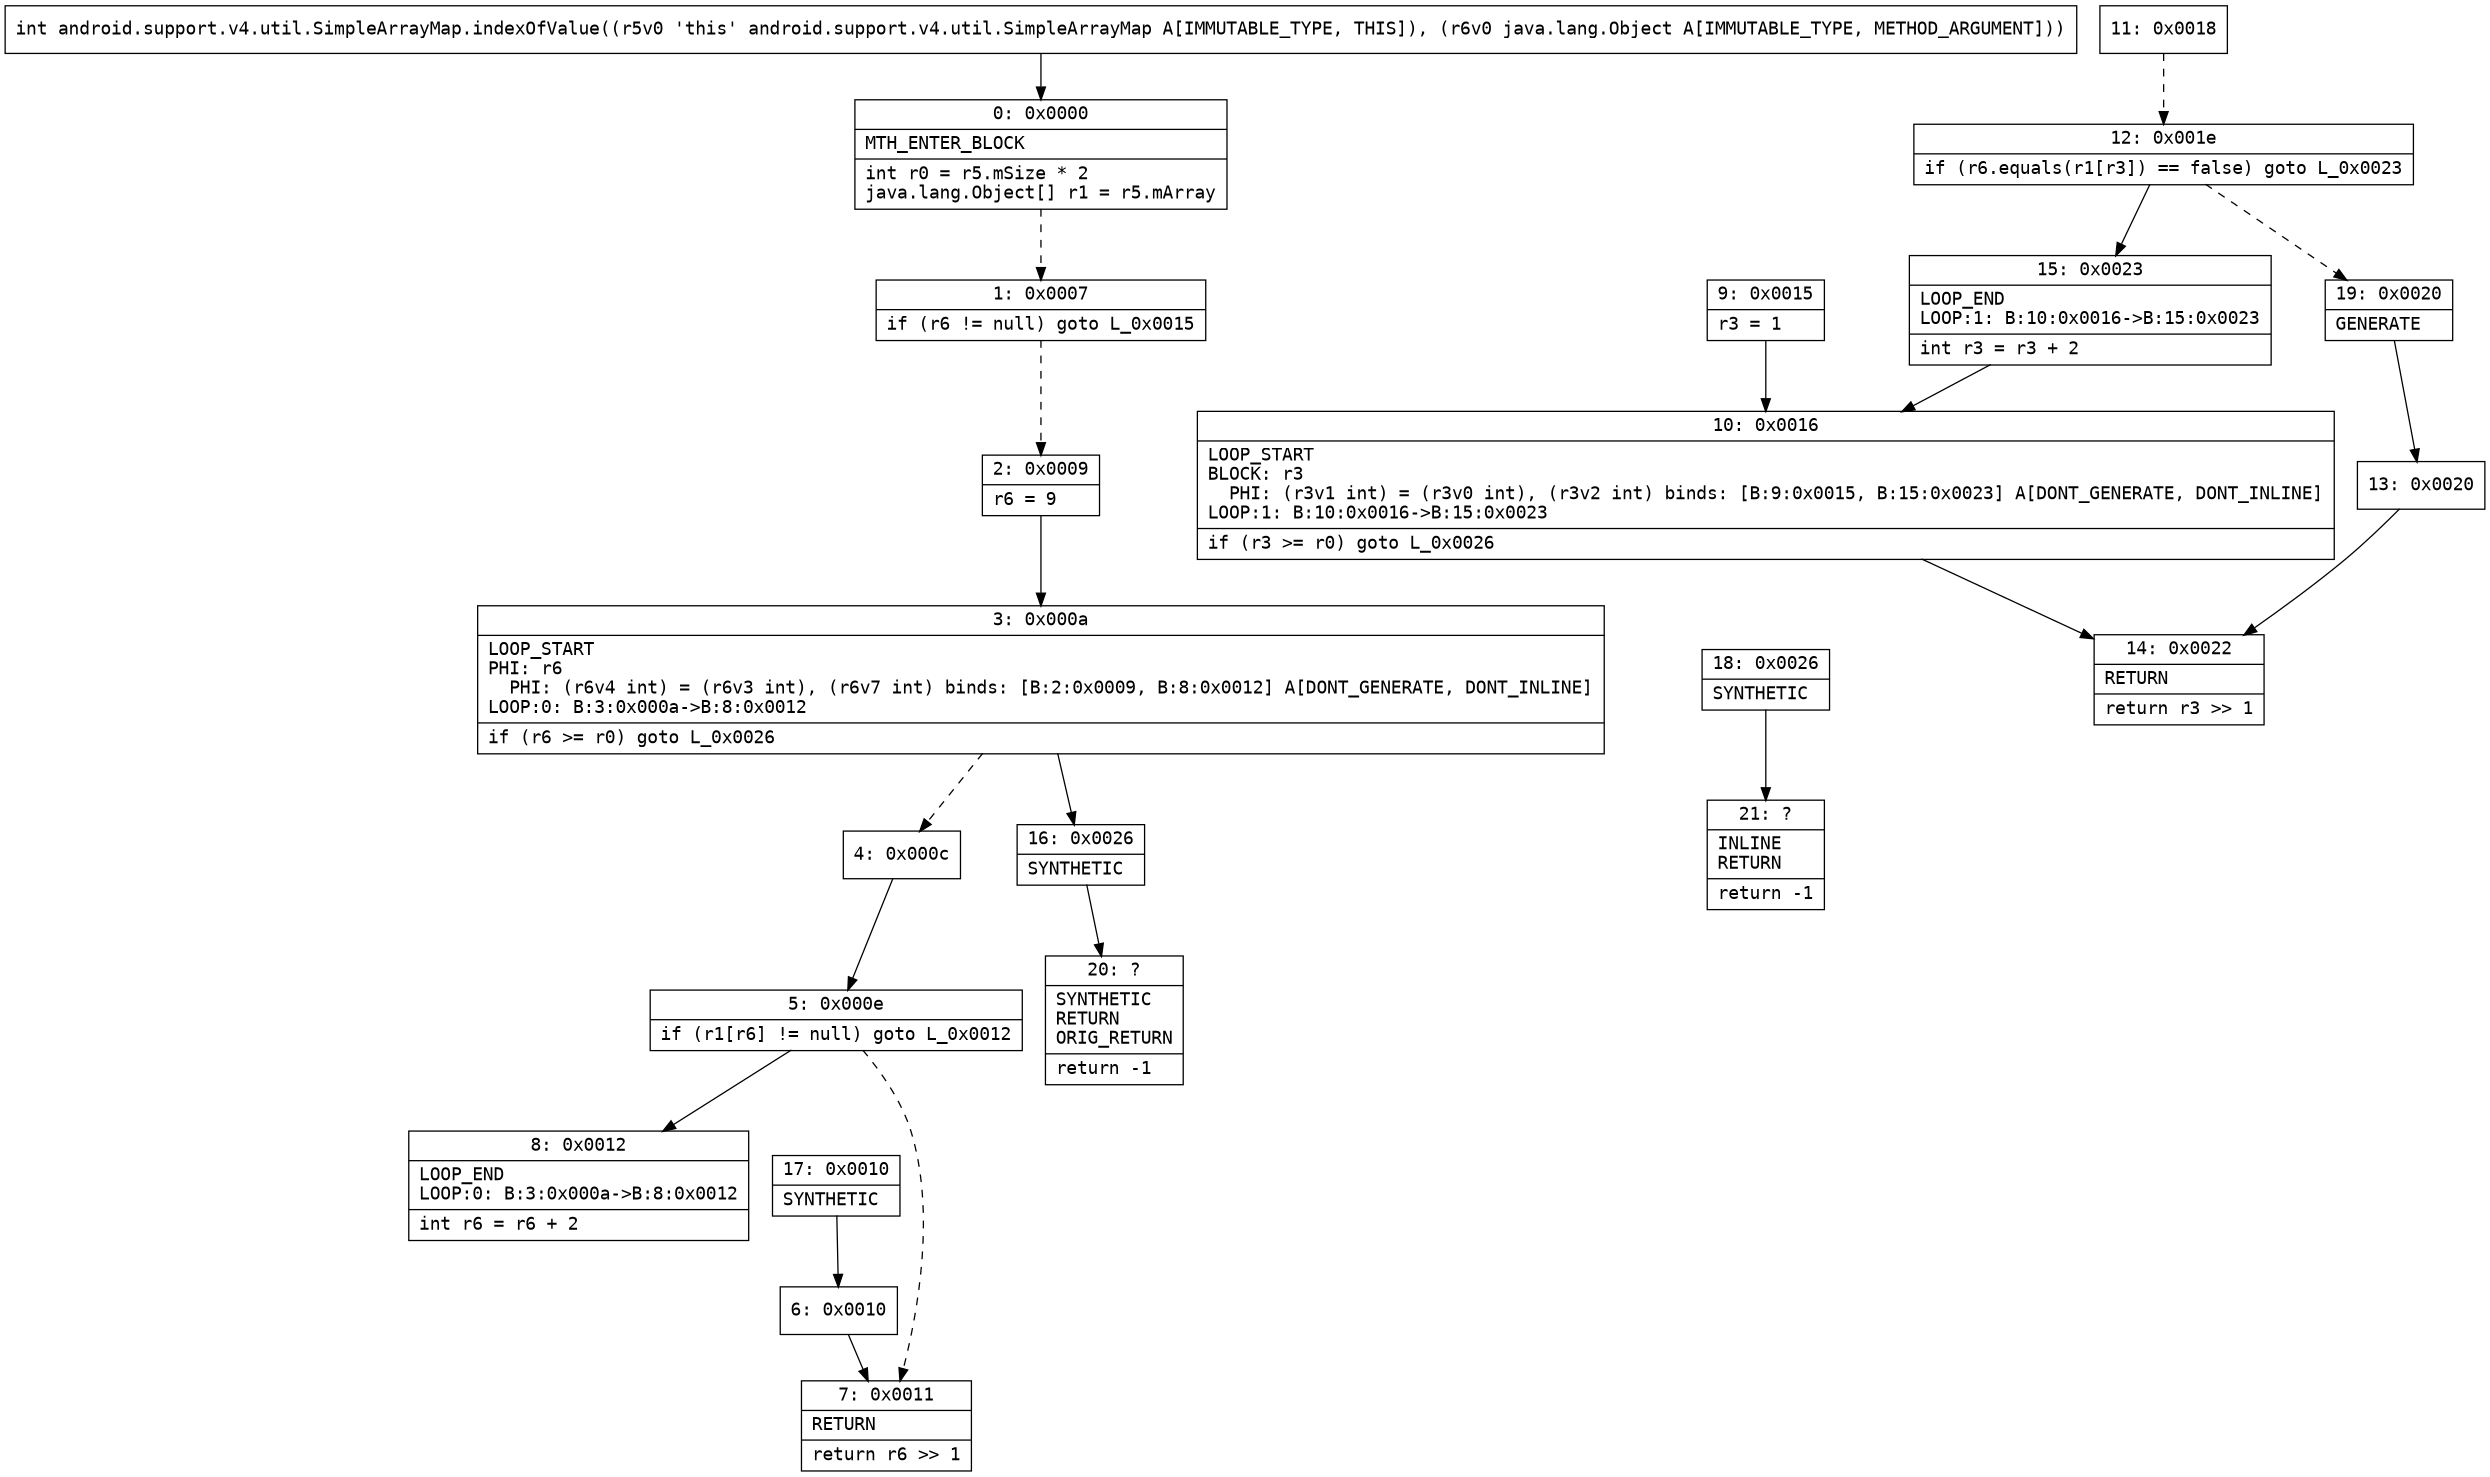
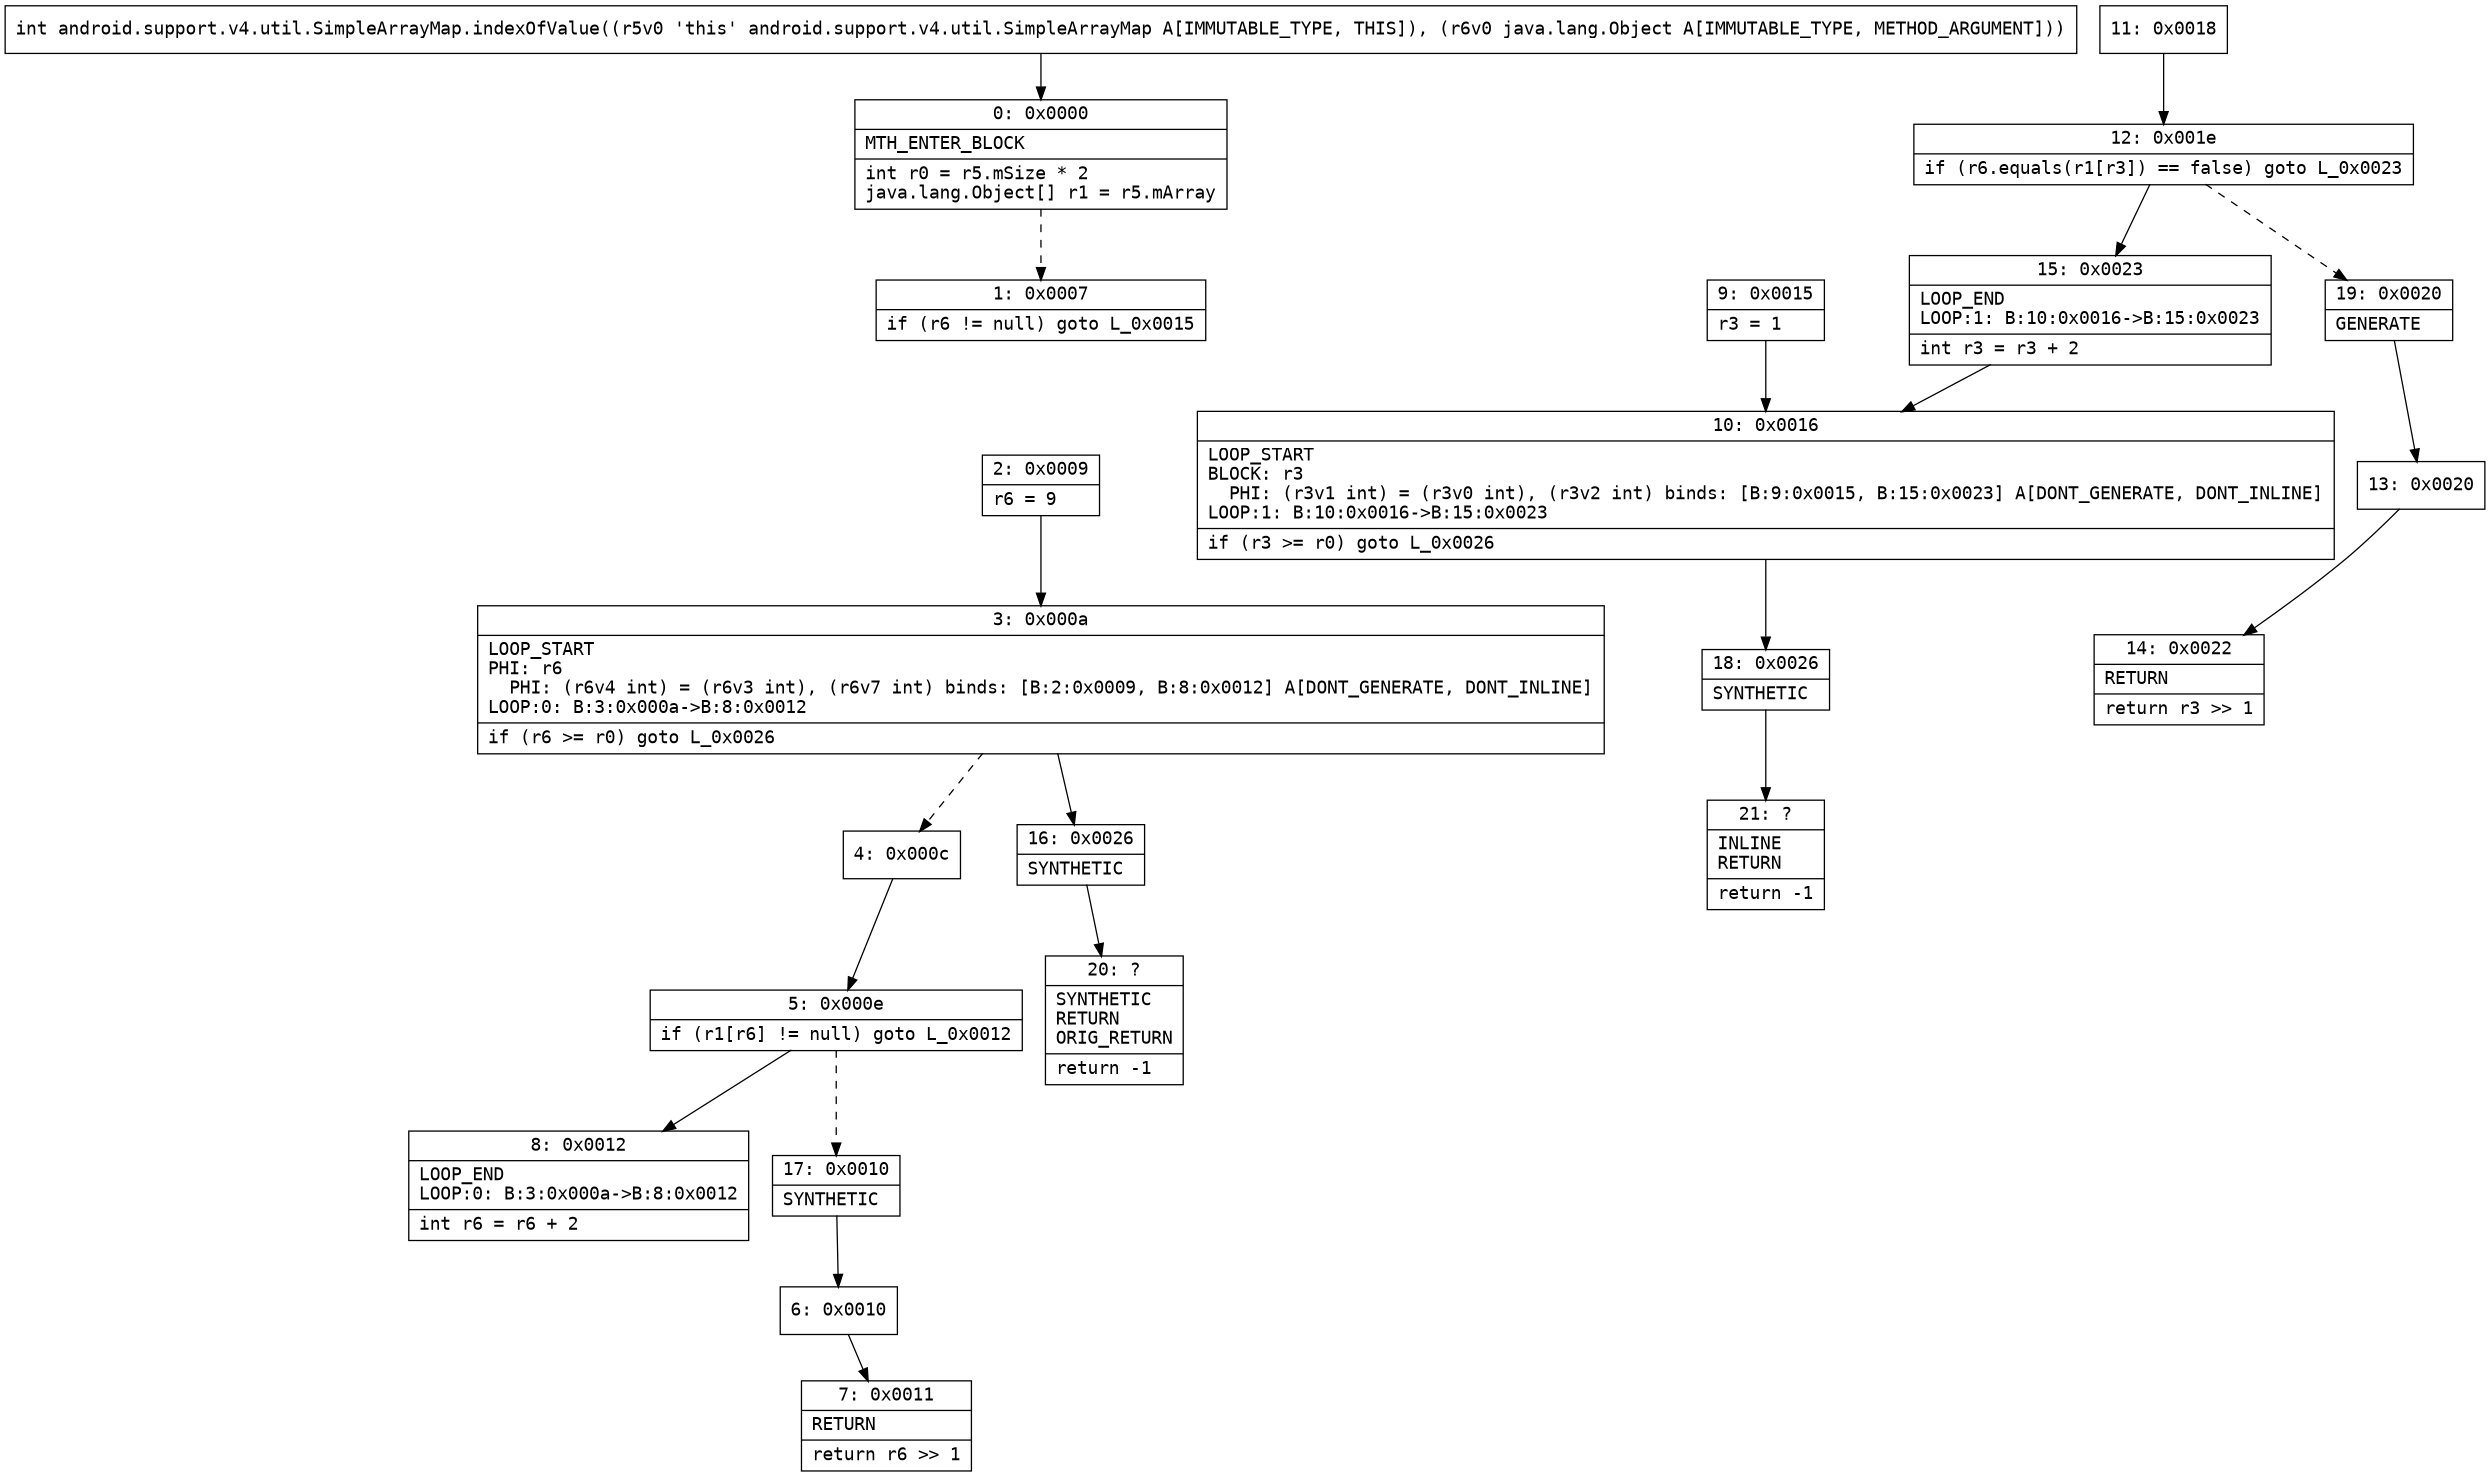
(2164, 82) -> (2164, 82)
(1041, 391) -> none
(2002, 596) -> (1766, 598)
(923, 1203) -> (836, 1096)
